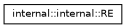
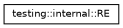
(63, 14) -> (61, 14)
